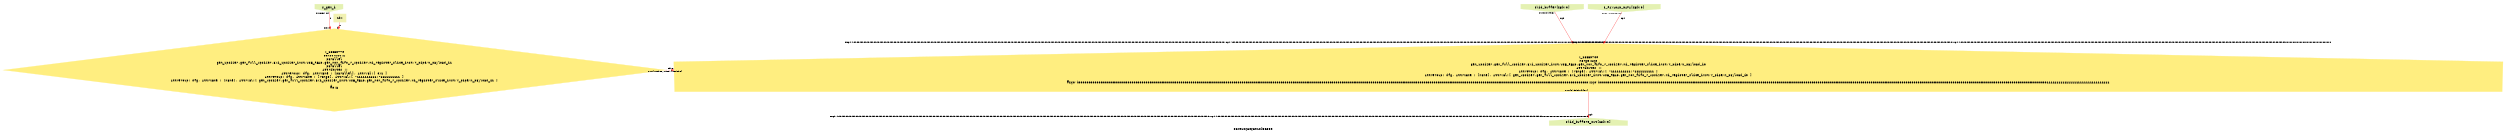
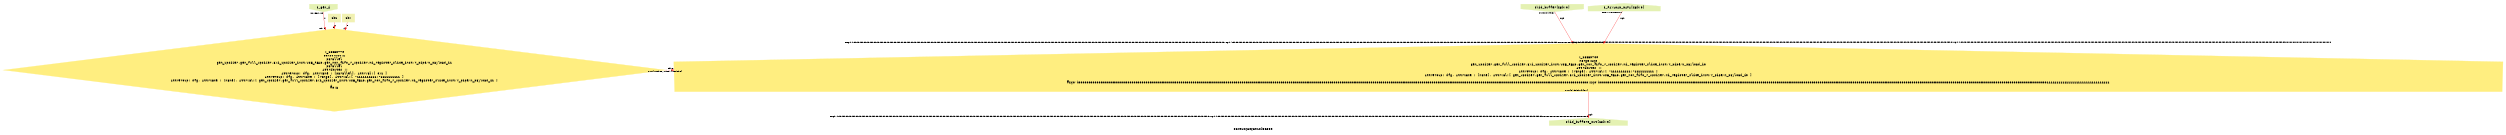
(1624, 8) -> (1624, 8)
none -> (334, 18)
